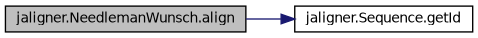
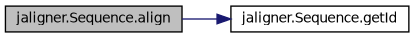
(126, 19) -> (94, 19)
